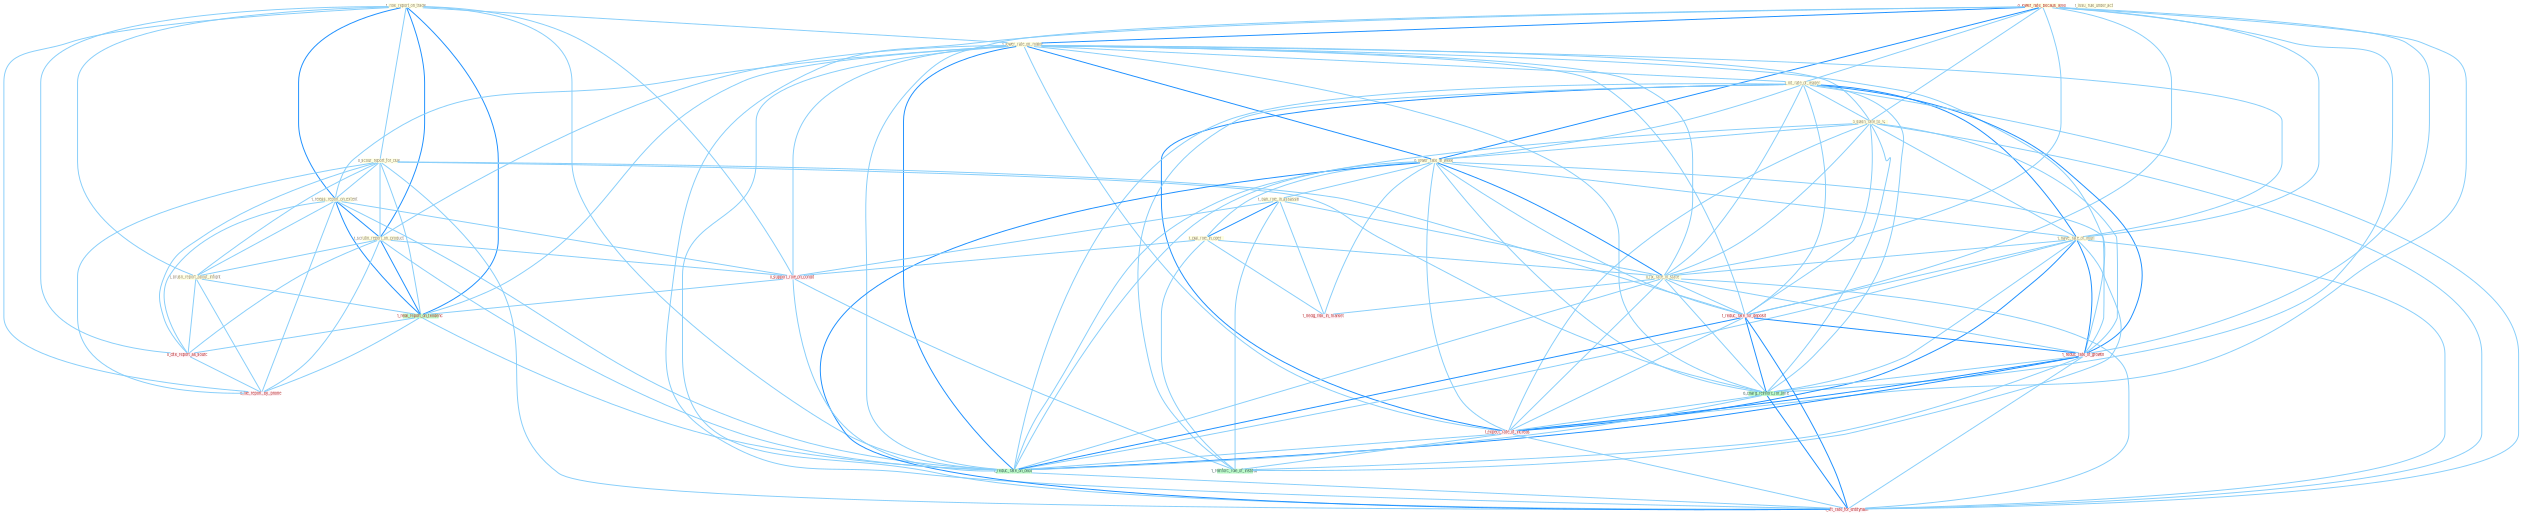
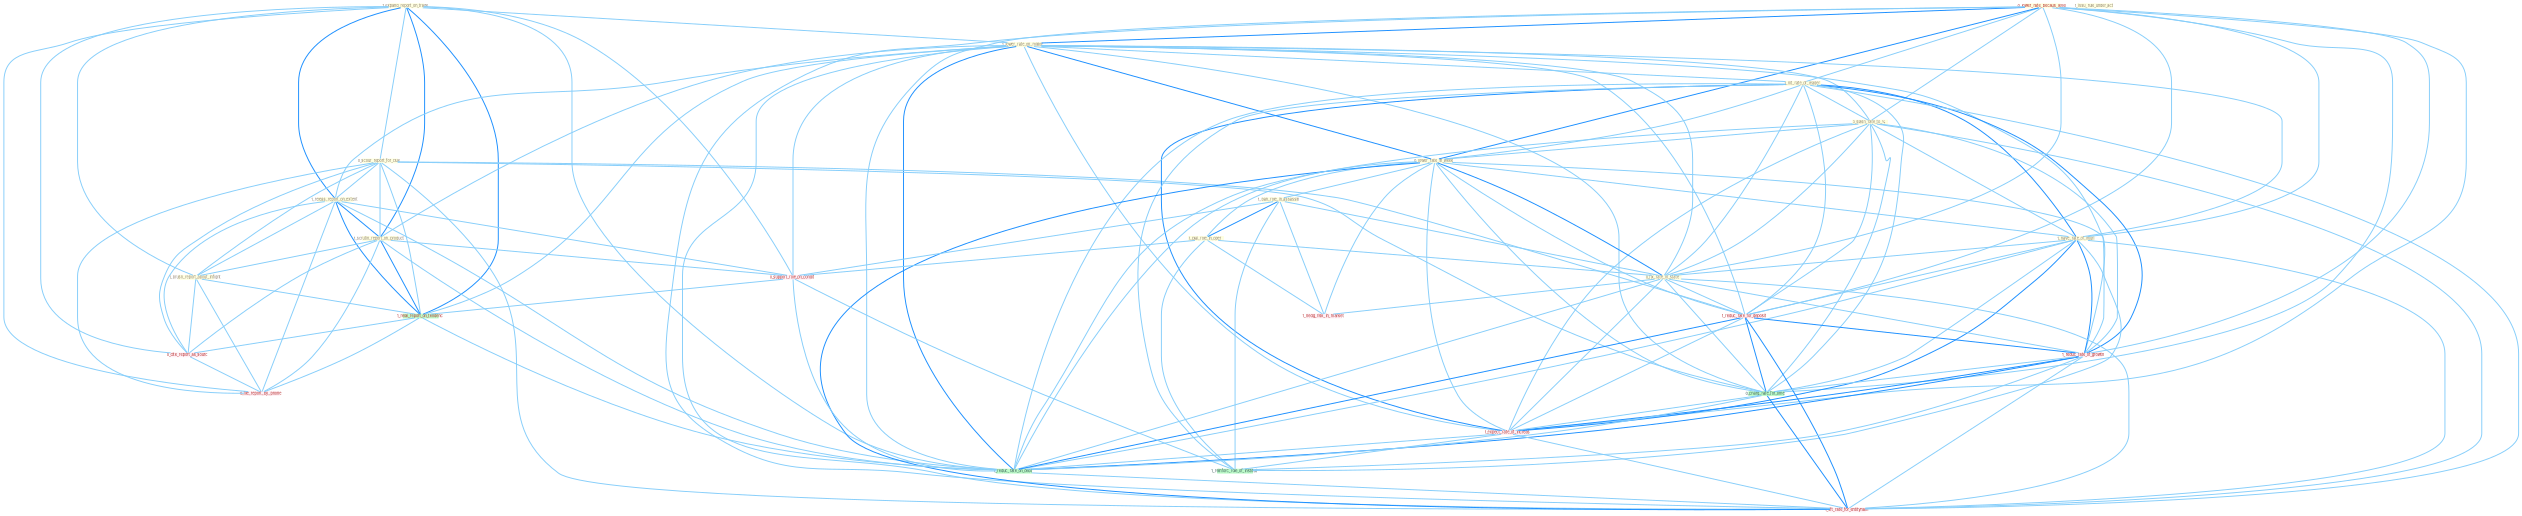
(406, 6) -> (406, 6)
(1766, 394) -> (1766, 394)
